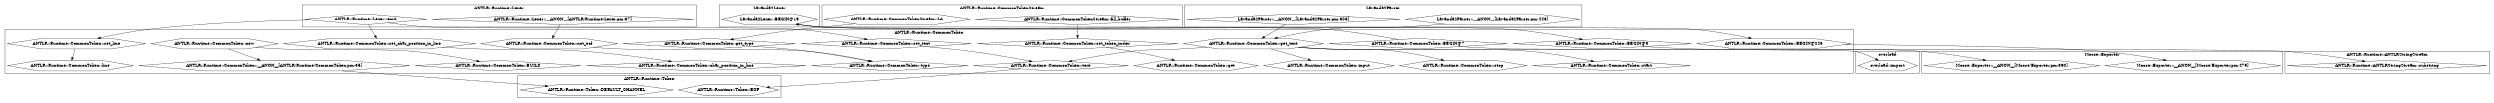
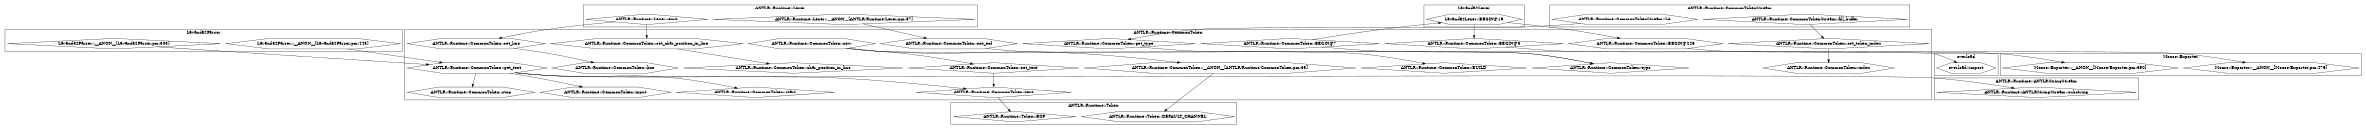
(626, 28) -> (916, 55)
(1196, 66) -> (1829, 68)
(729, 90) -> (1015, 117)
